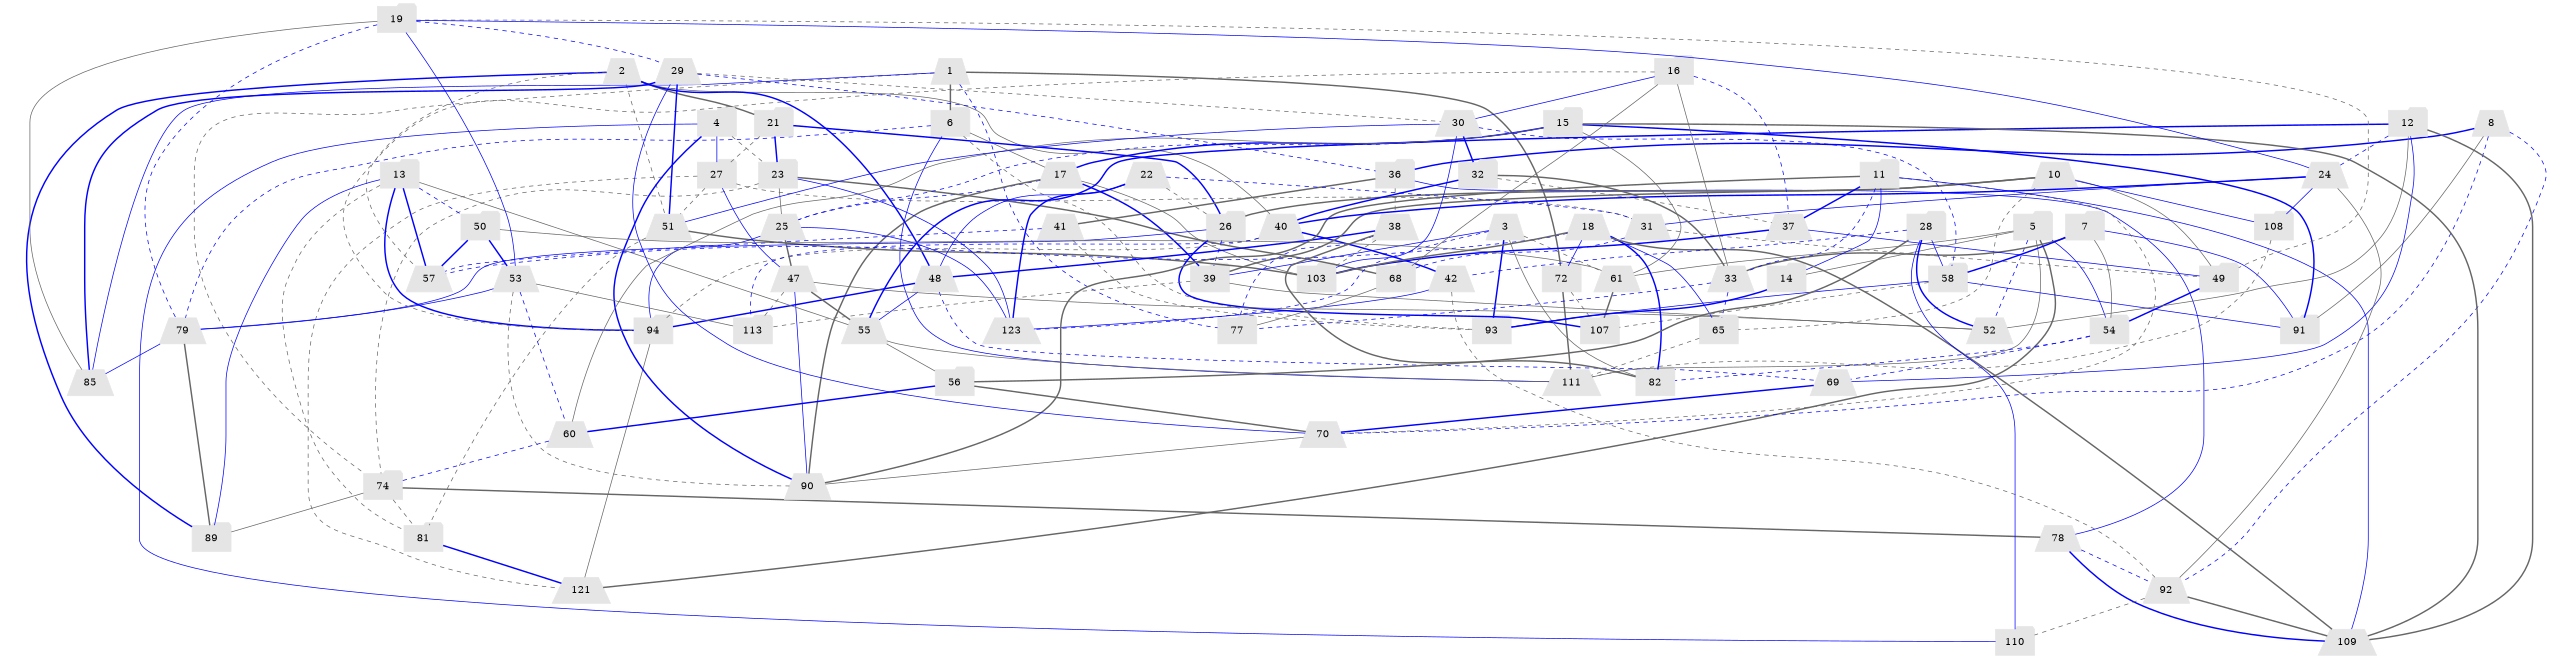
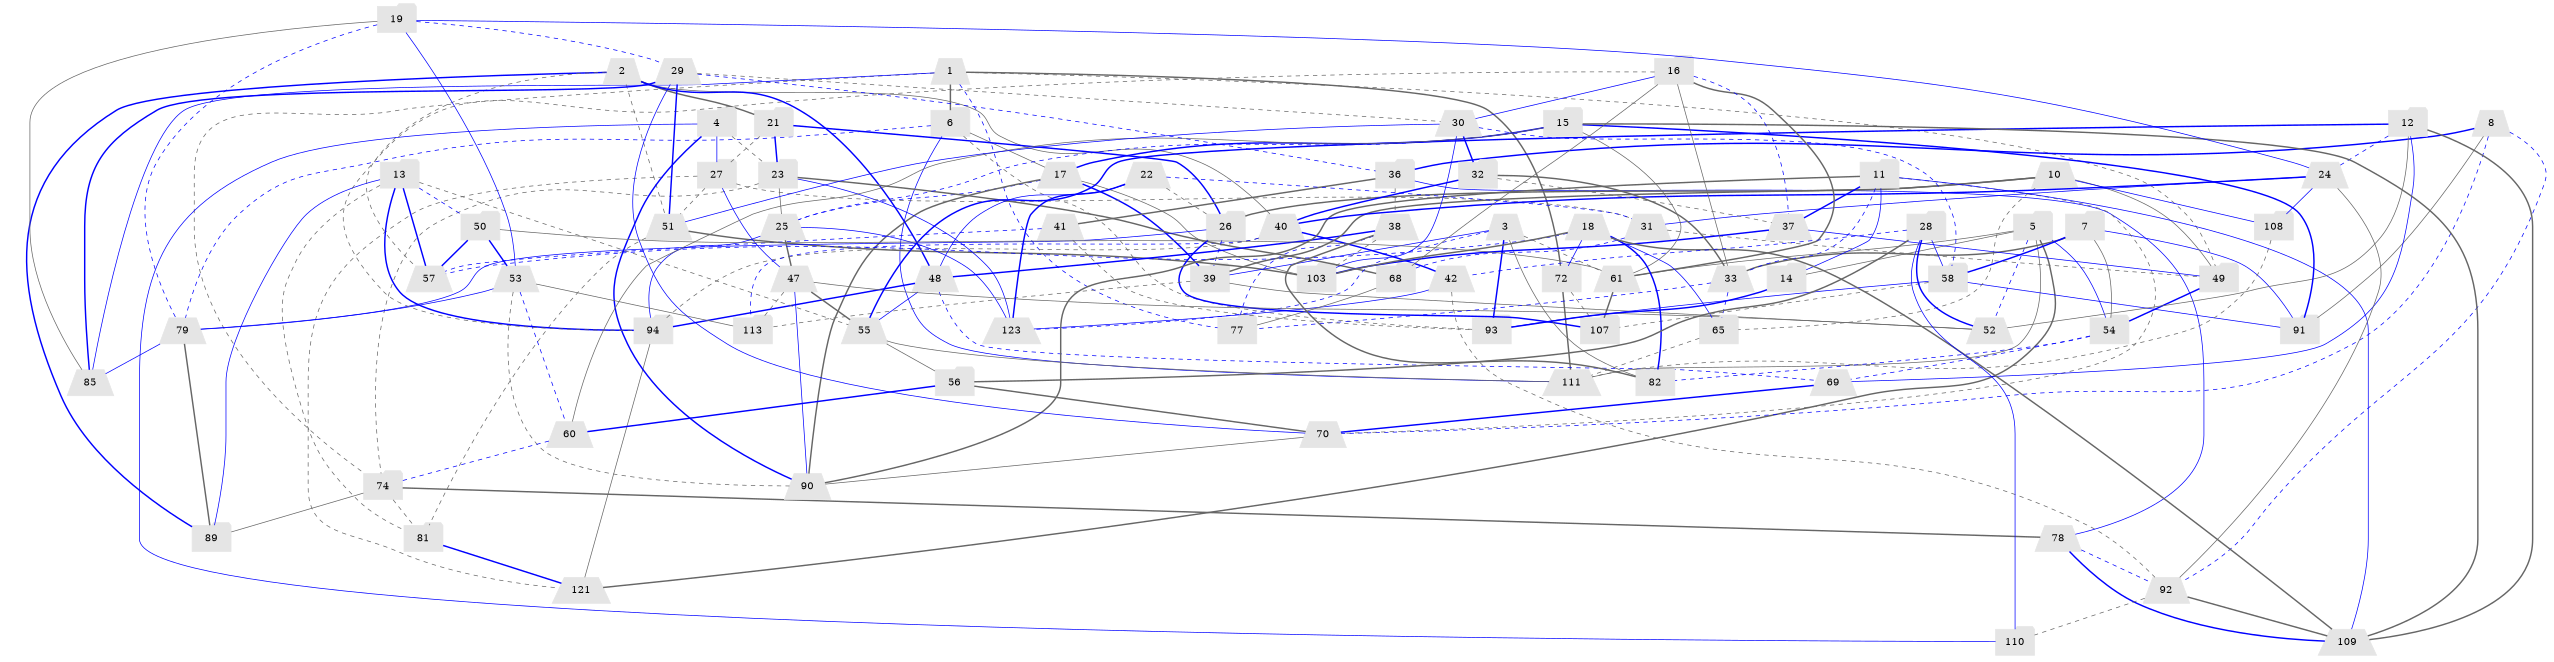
(1510, 34) -> (1615, 102)
none -> (1831, 217)
(612, 246) -> (612, 246)
